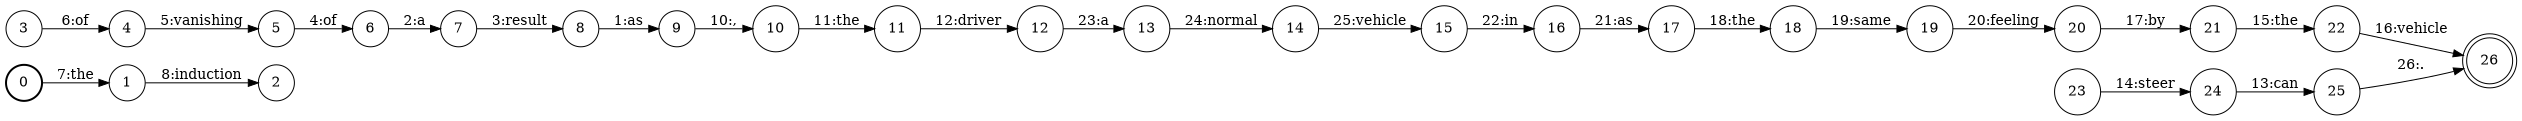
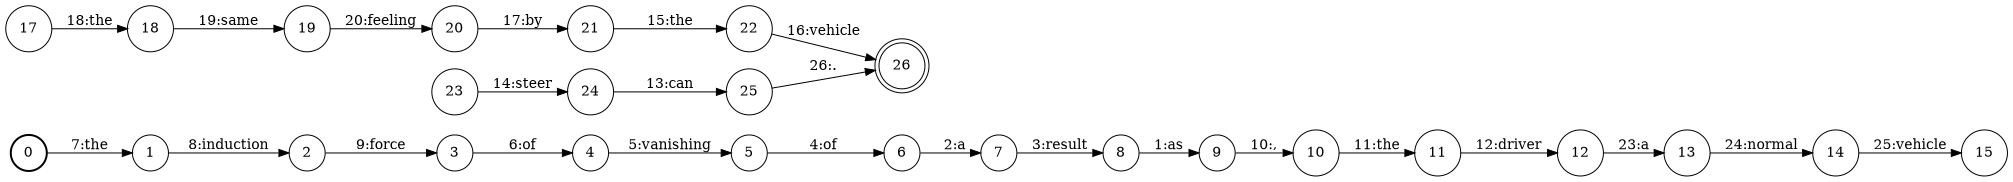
(1557, 29) -> none
none -> (376, 153)
